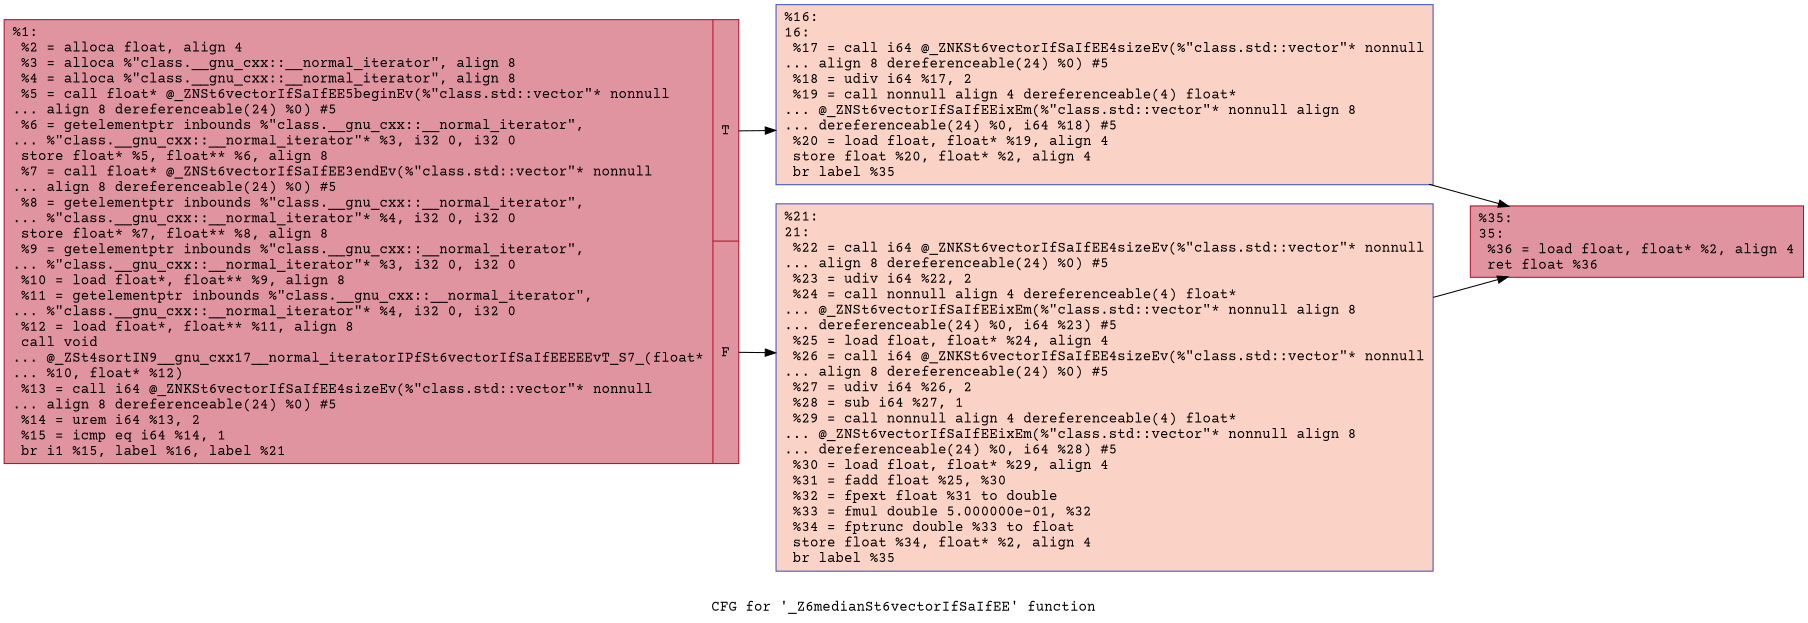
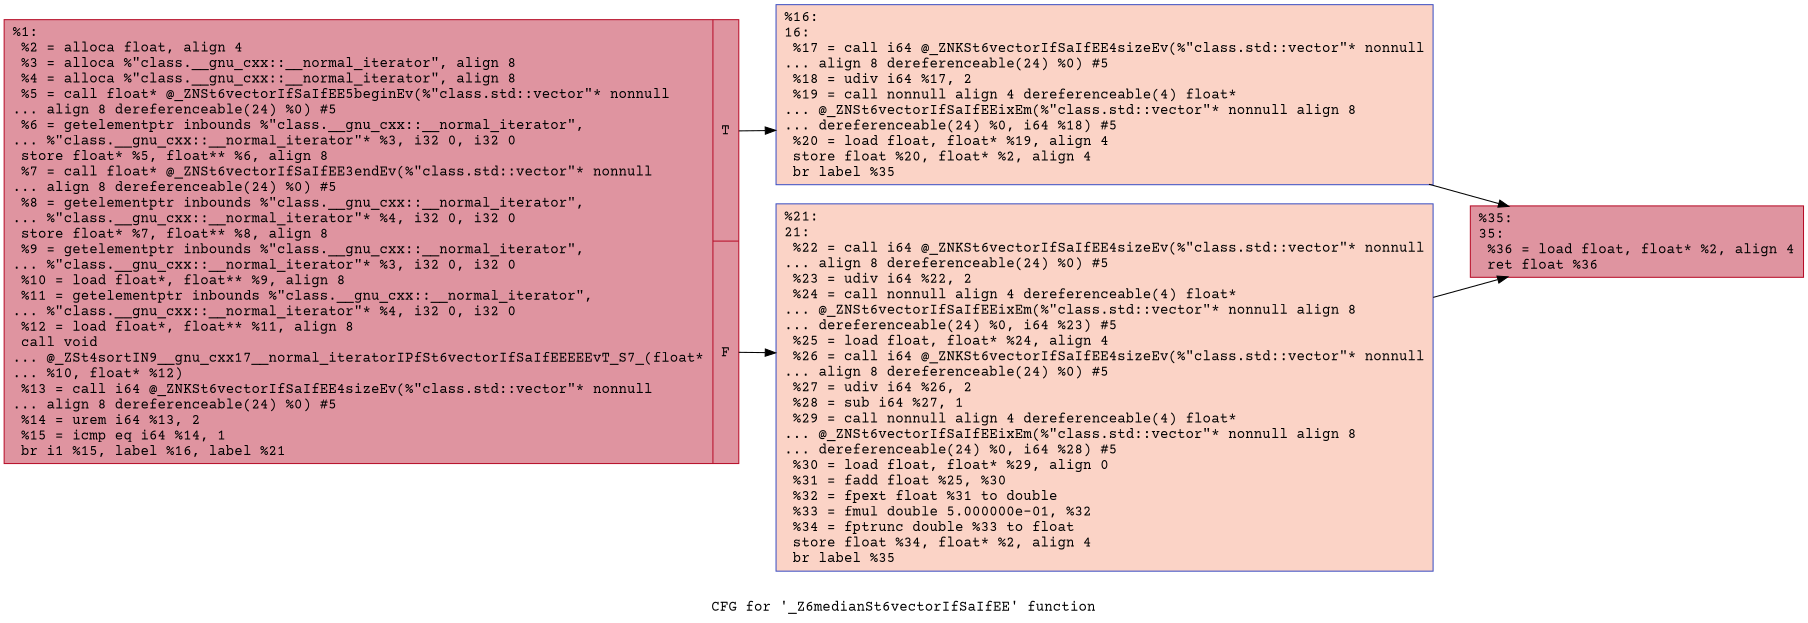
(947, 465) -> (947, 465)
